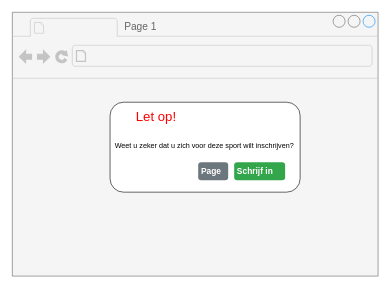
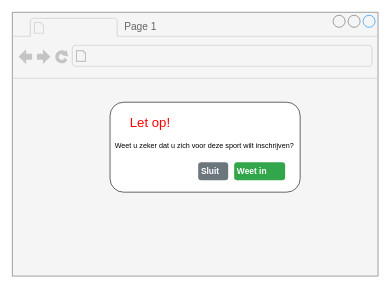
(156, 117) -> (150, 123)
(211, 171) -> (211, 171)
(258, 171) -> (252, 171)
